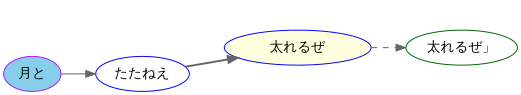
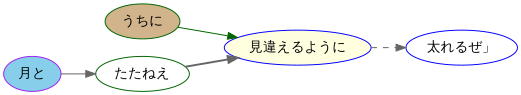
none -> (143, 21)
(298, 48) -> (298, 48)
(462, 48) -> (462, 48)
(143, 74) -> (143, 74)
